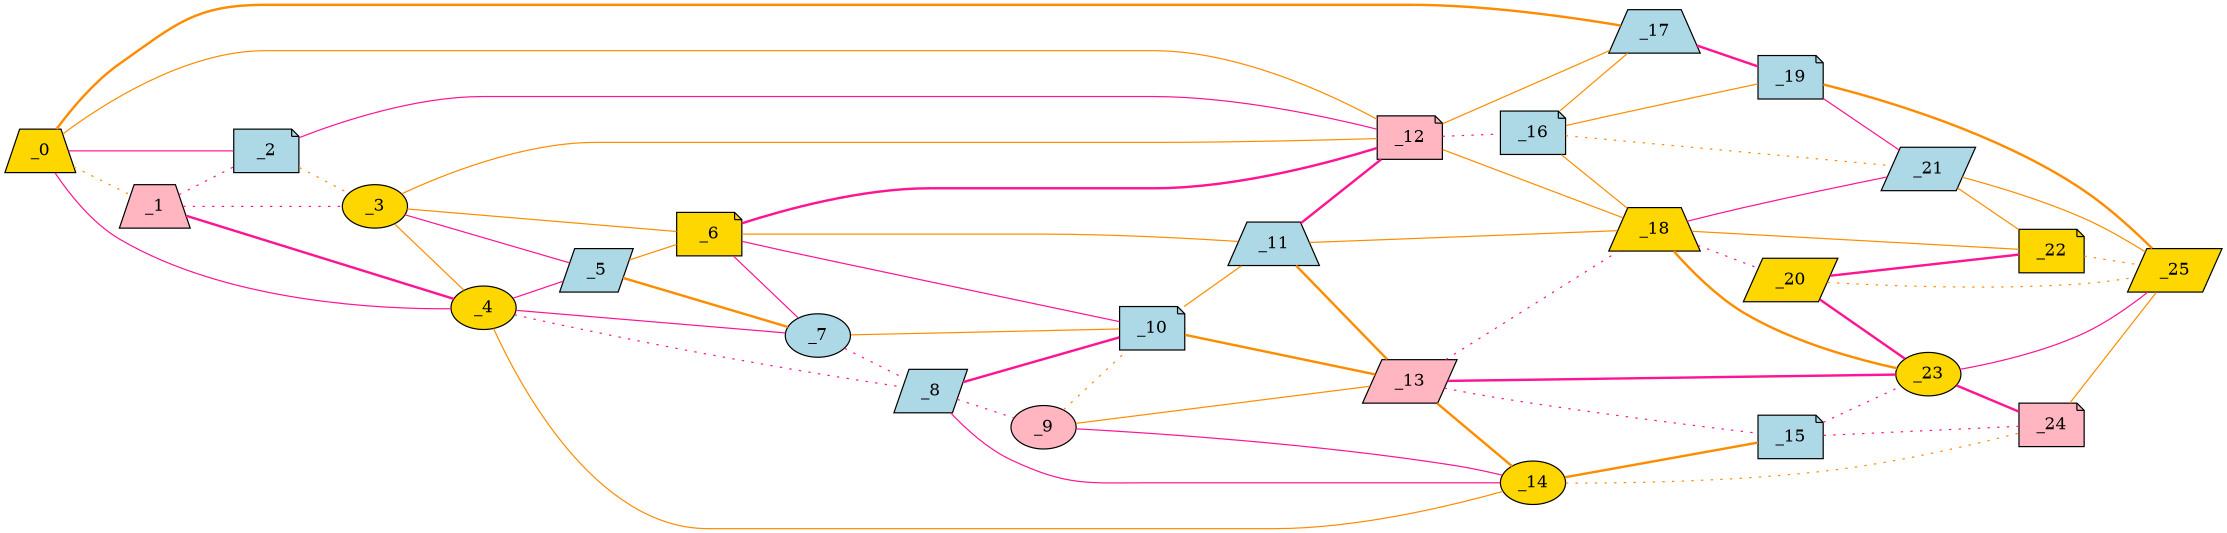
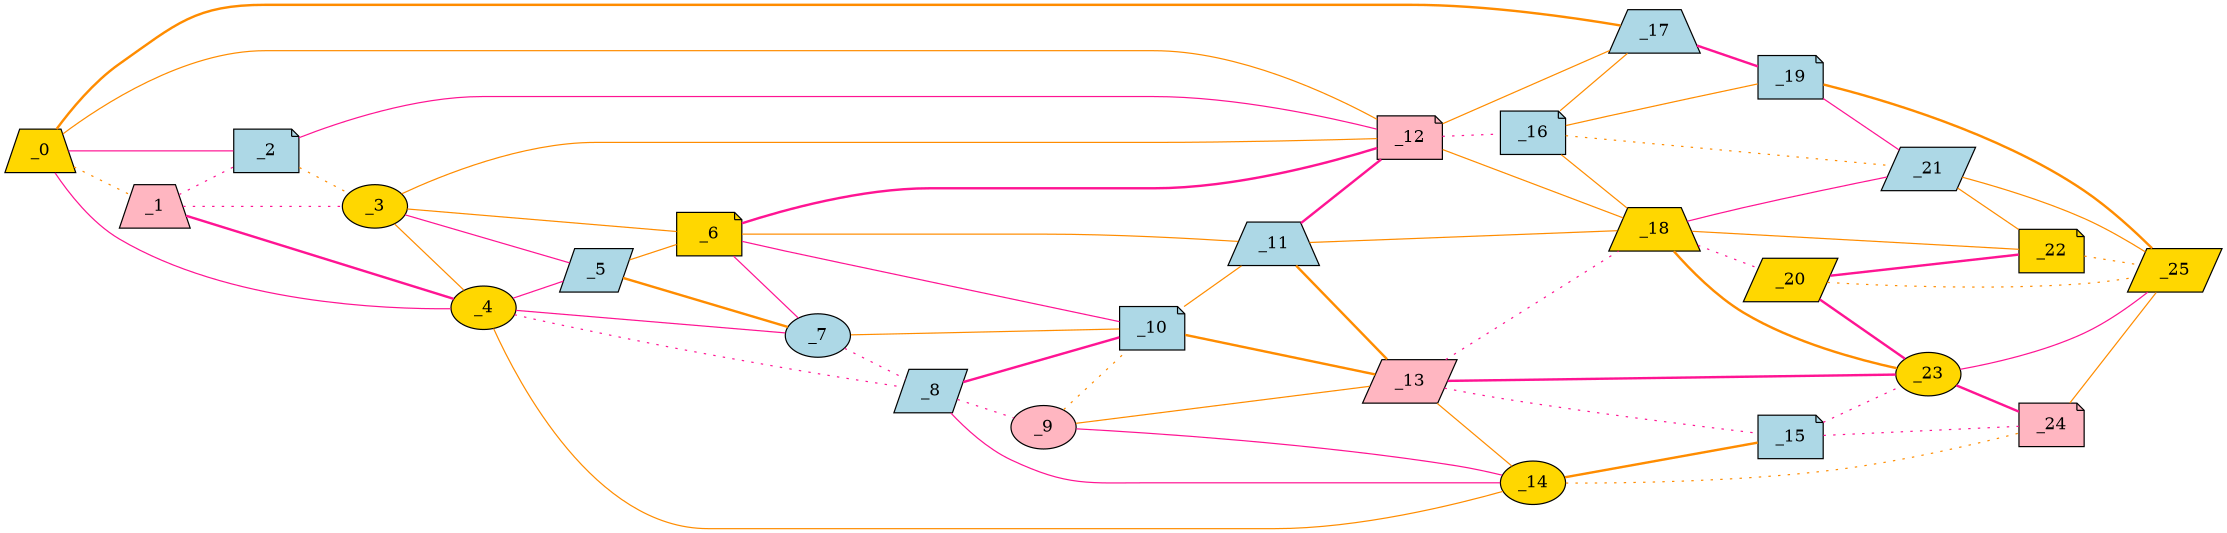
(1475, 435) -> (1475, 435)
